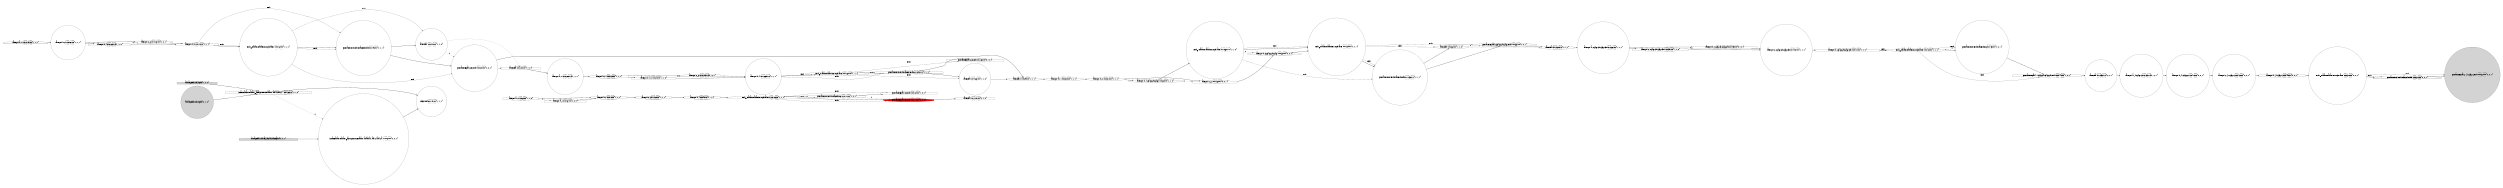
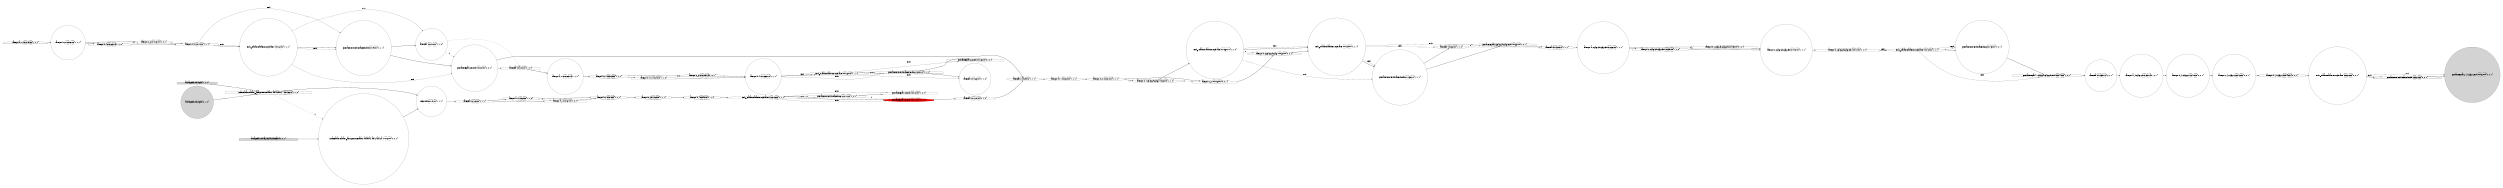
(998, 79) -> (1010, 92)
none -> (475, 101)
